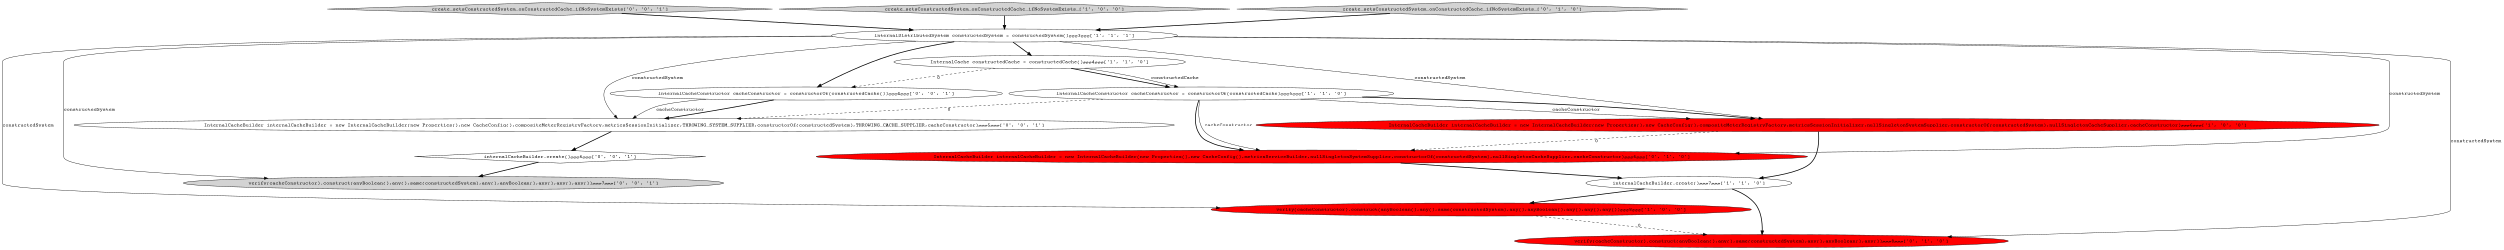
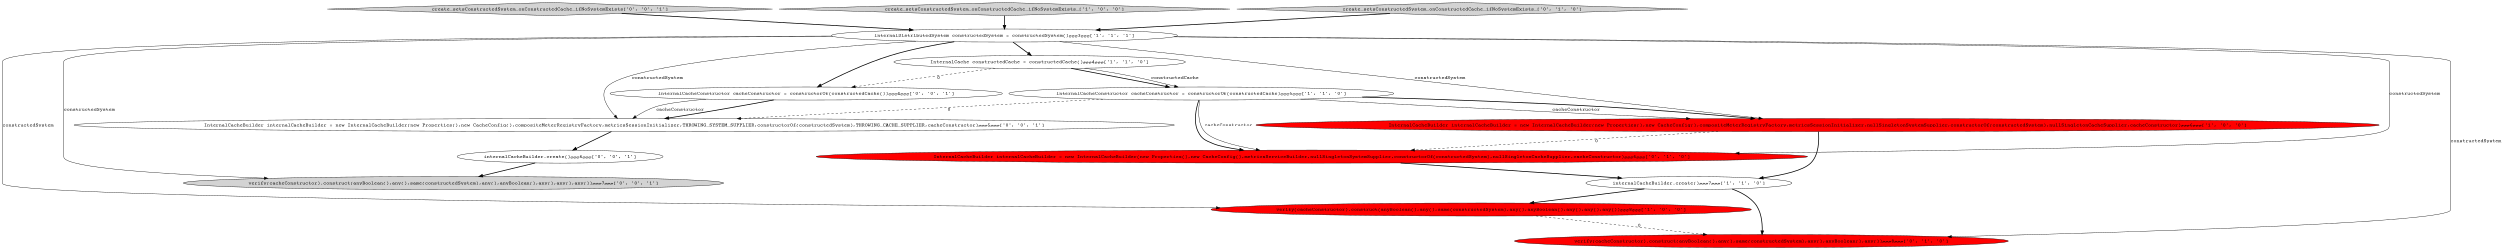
(560, 157) -> (560, 157)
